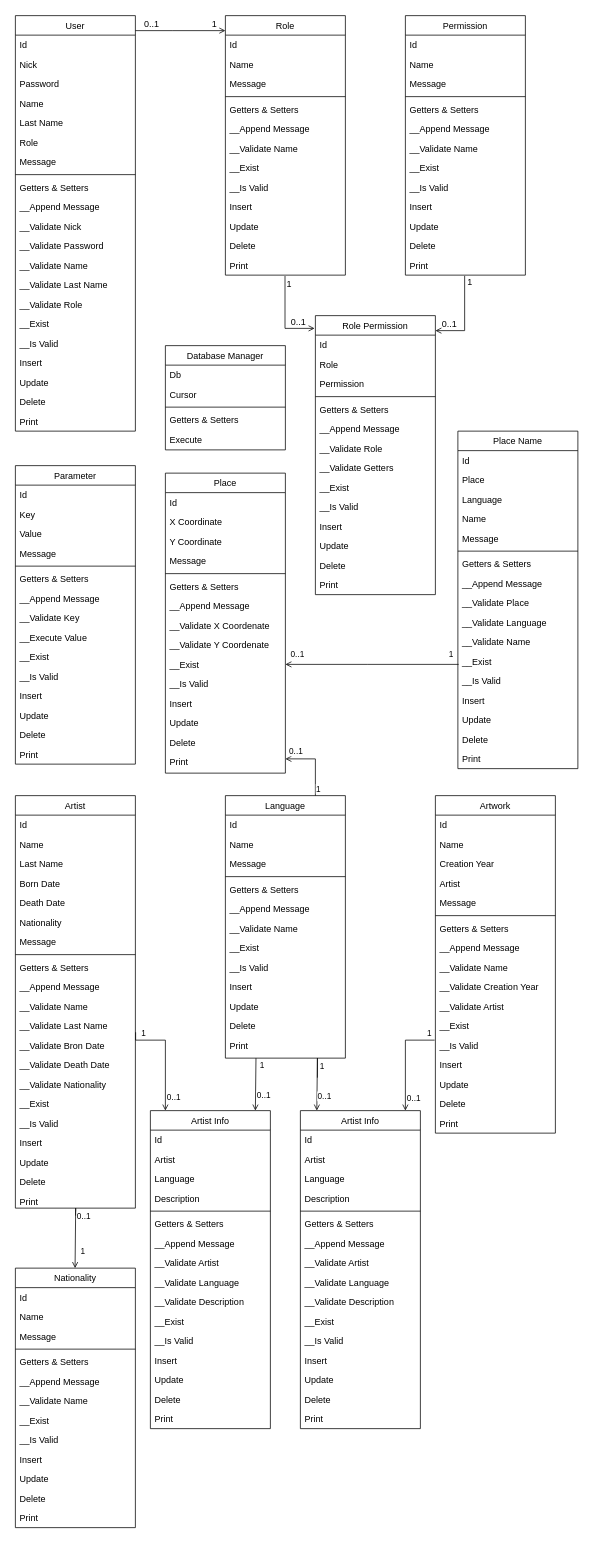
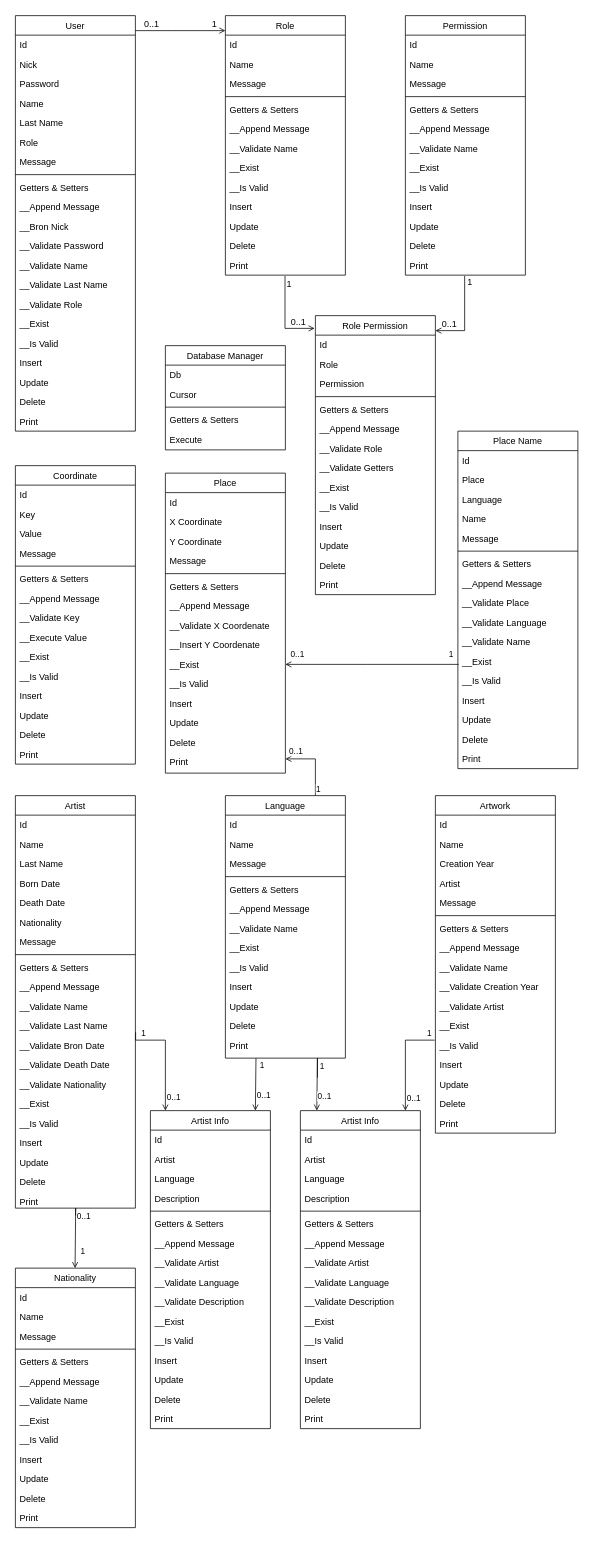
(53, 227) -> (45, 227)
(75, 476) -> (75, 476)
(223, 645) -> (220, 645)
